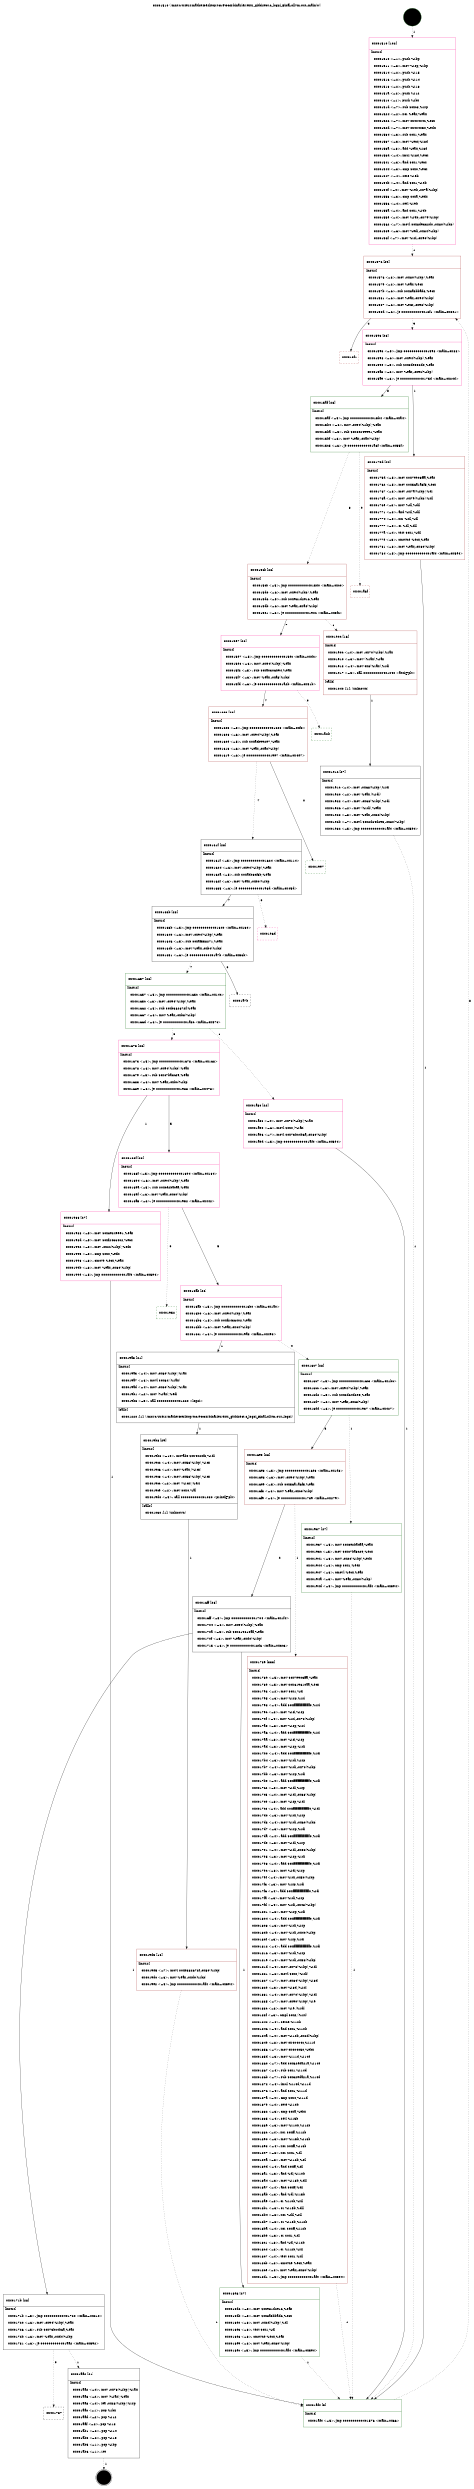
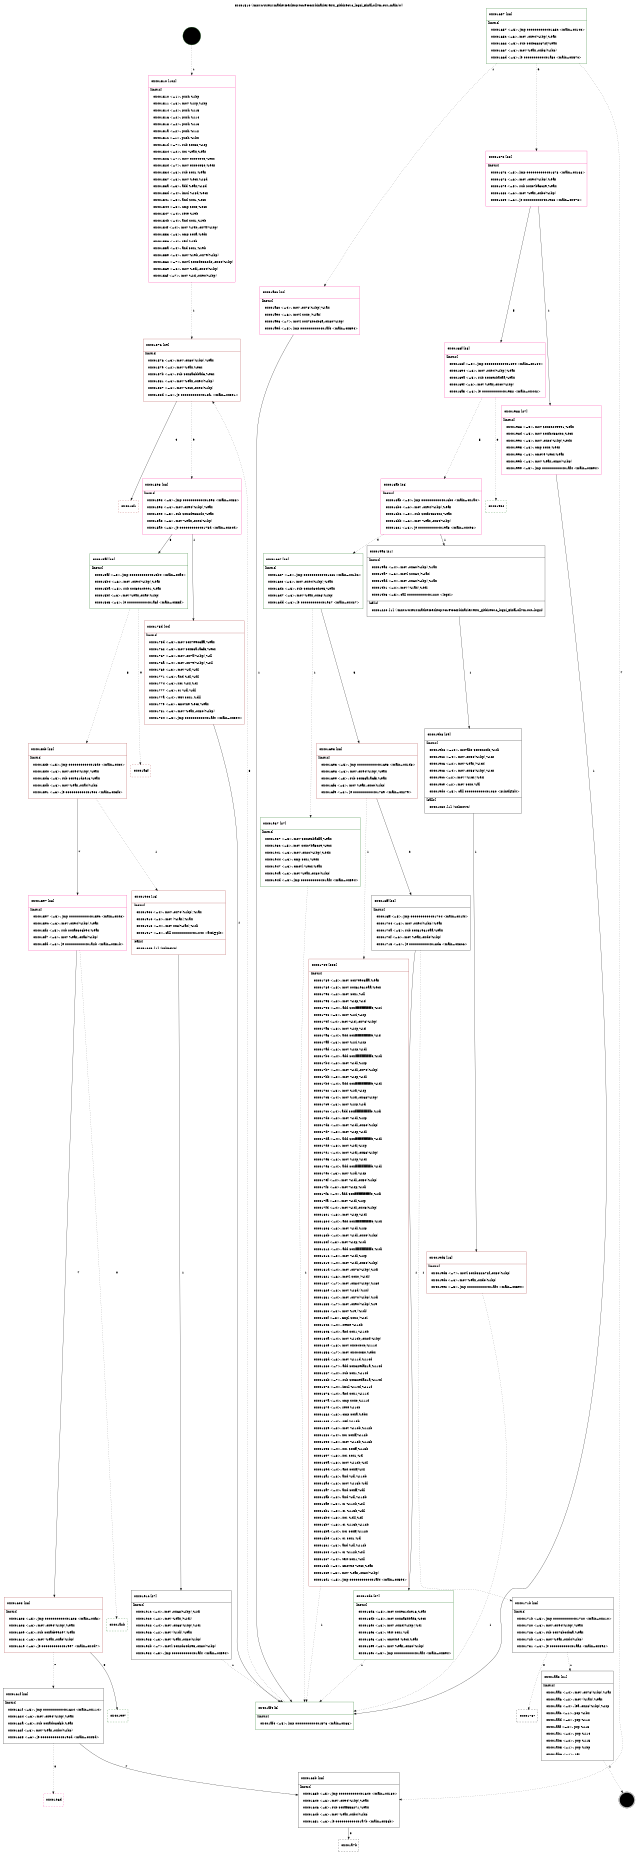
(190, 966) -> (620, 1018)
(200, 1245) -> (464, 437)
(26, 1931) -> (419, 1314)
